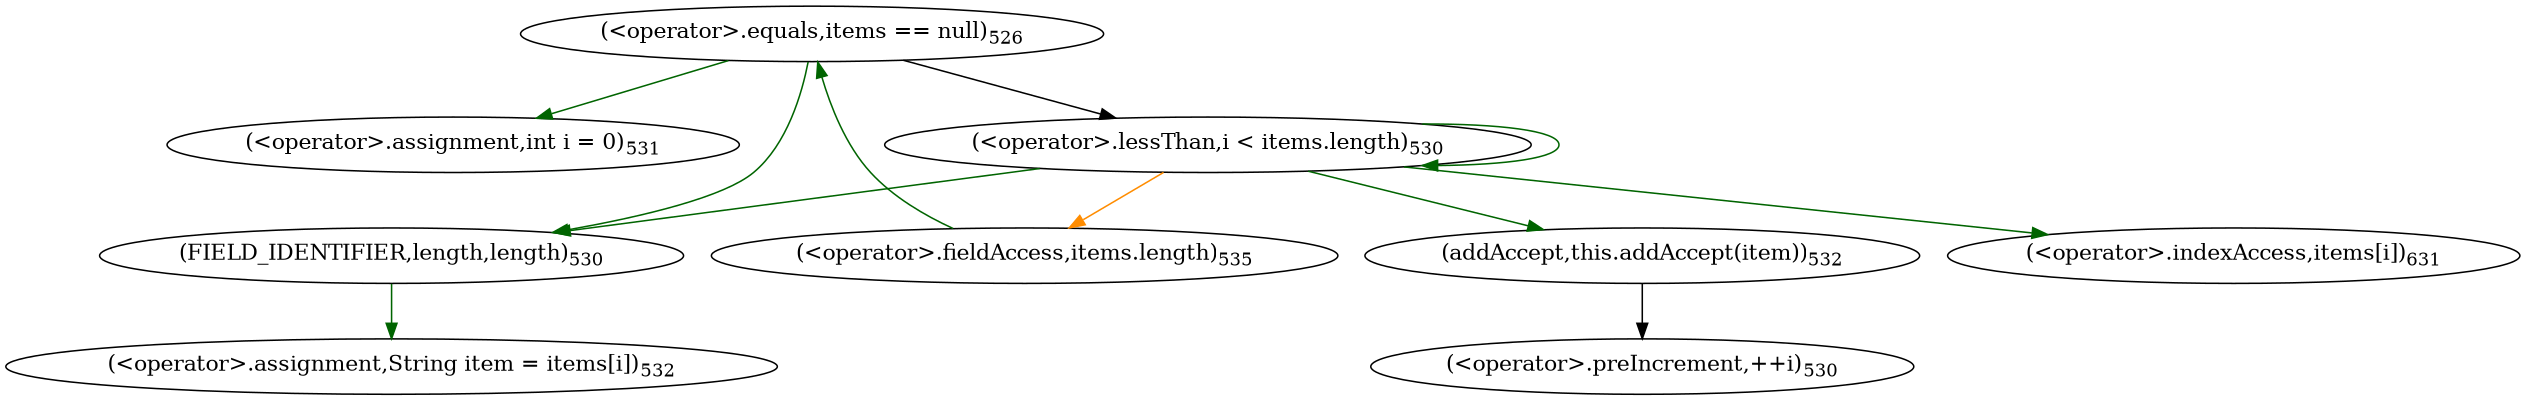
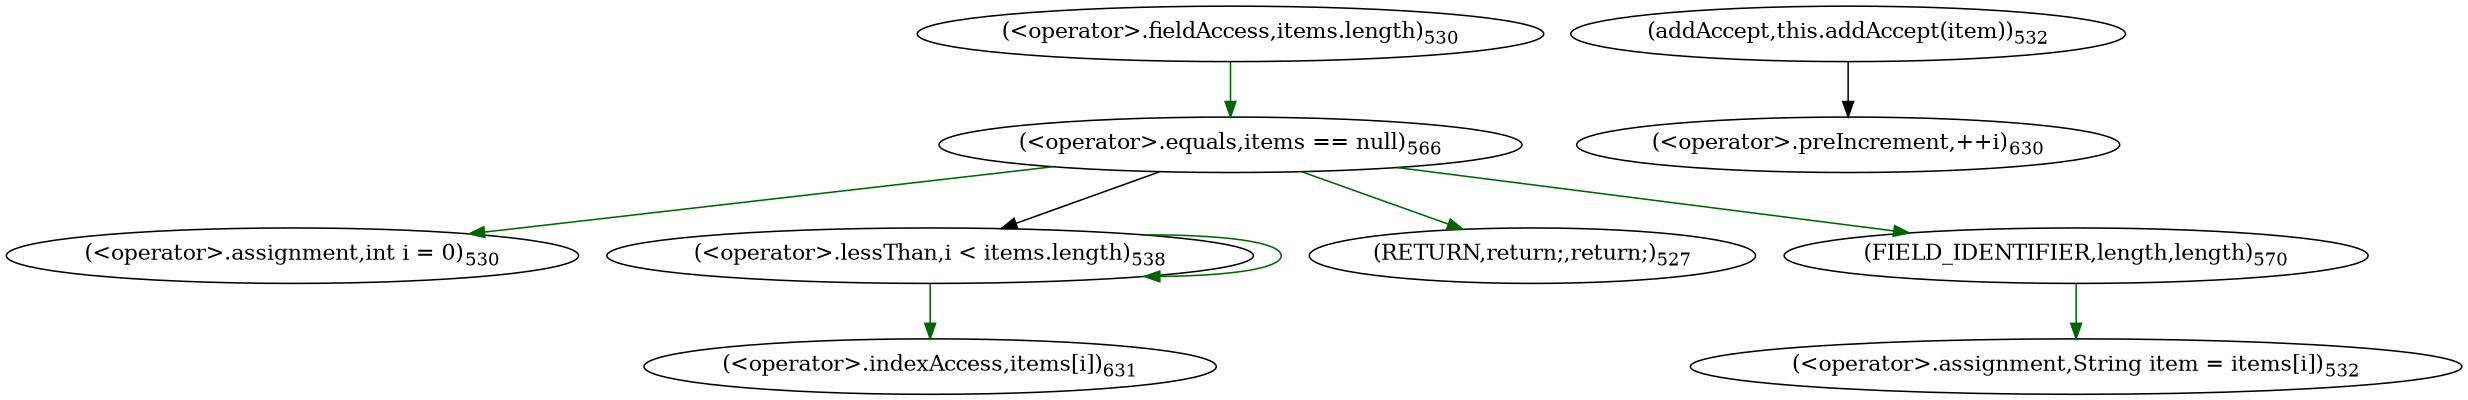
(1006, 32) -> (1425, 142)
(643, 142) -> (483, 253)
(1427, 142) -> (1149, 253)
(1123, 196) -> none
(1418, 199) -> none
(805, 200) -> none
(586, 253) -> (2271, 253)
(1236, 253) -> (1442, 32)
none -> (1532, 256)
(1821, 364) -> (2027, 142)
